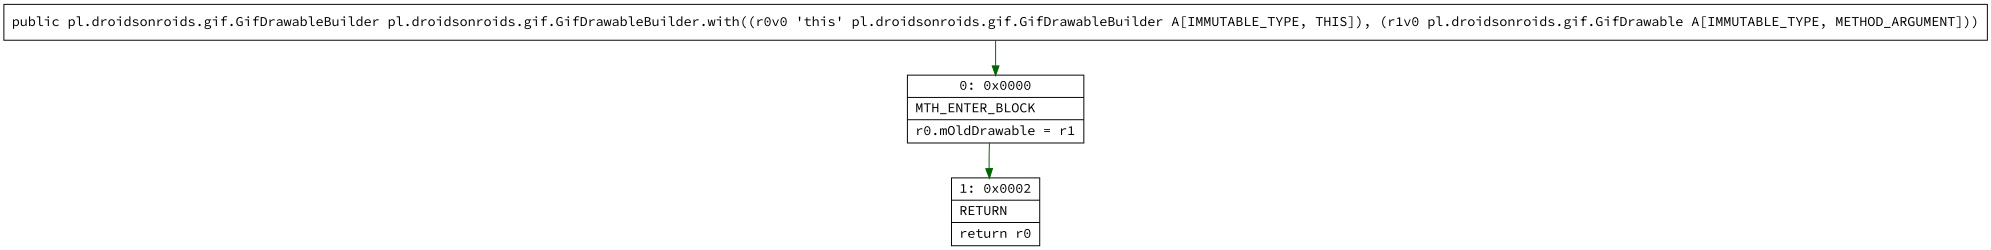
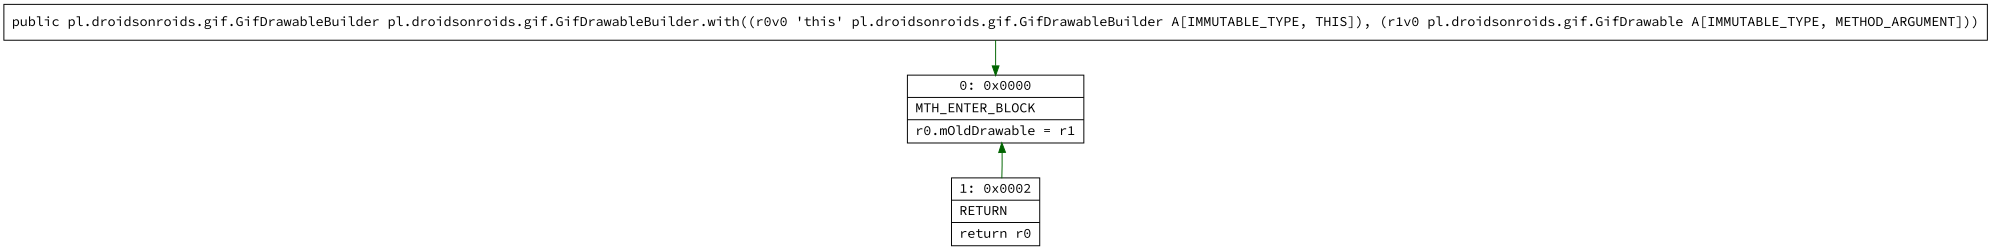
(989, 156) -> (1002, 165)
